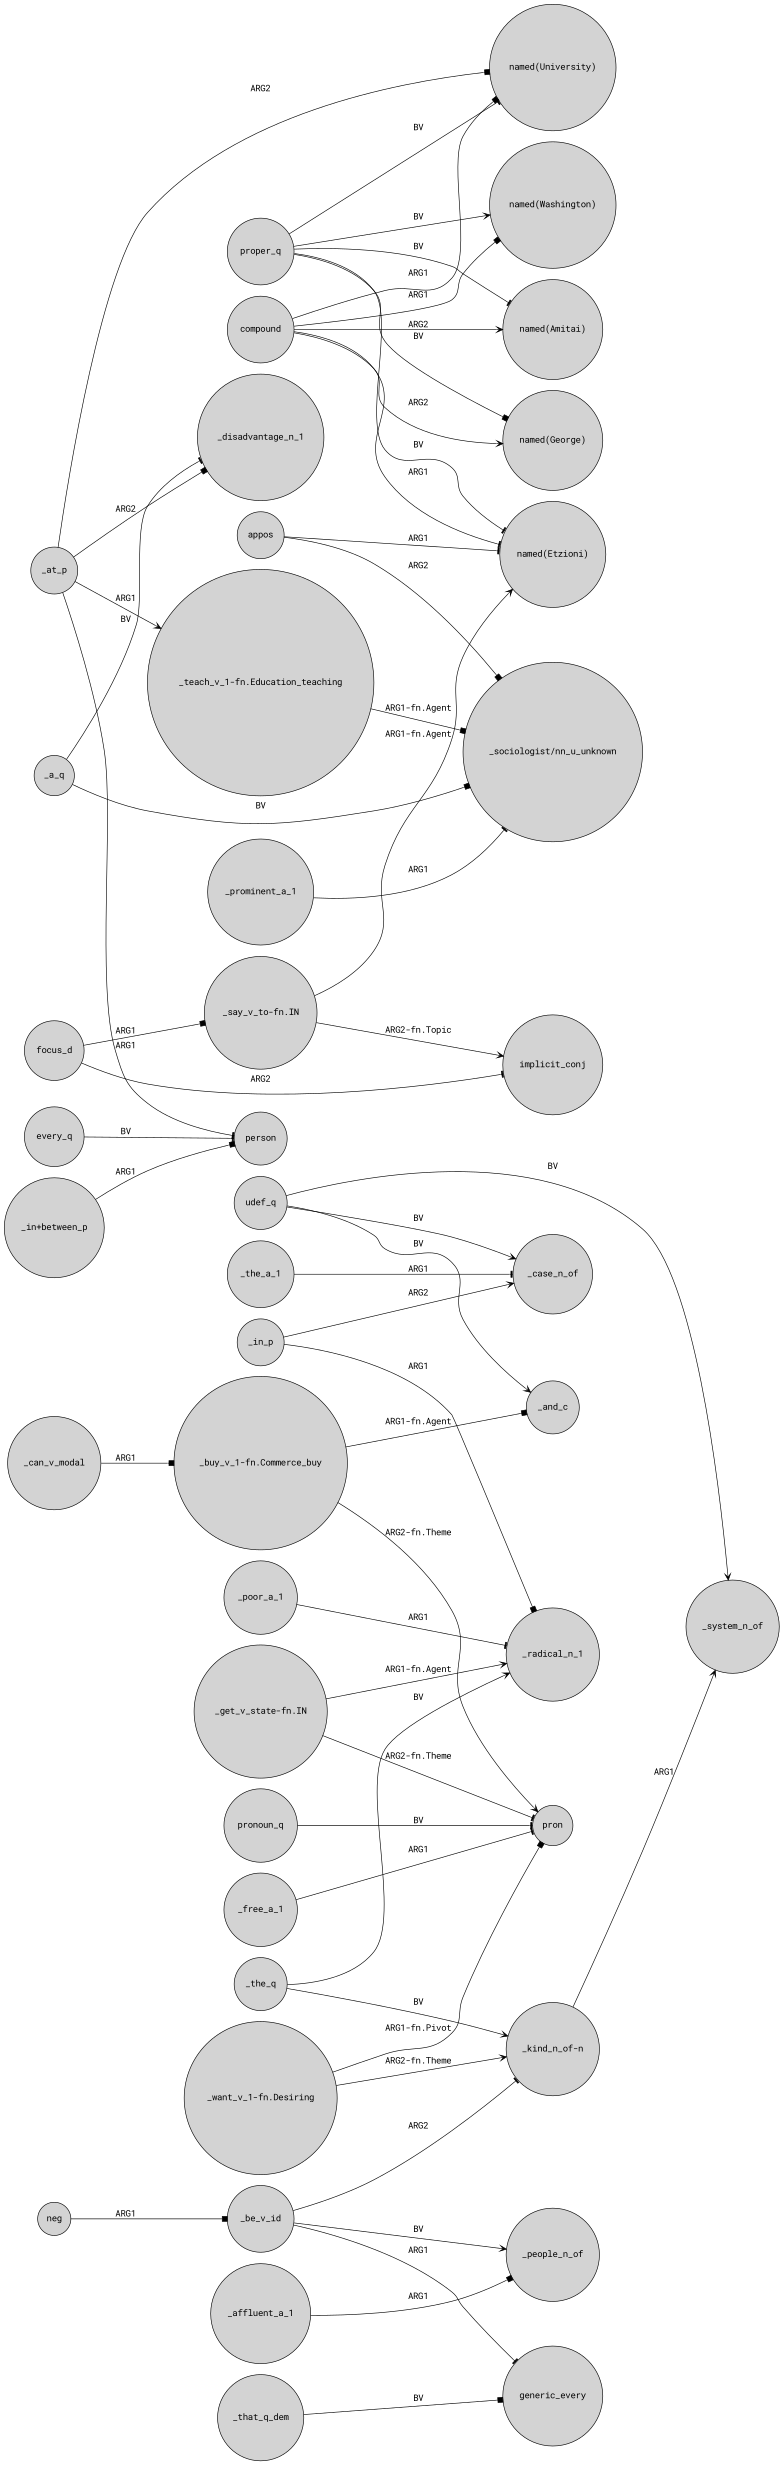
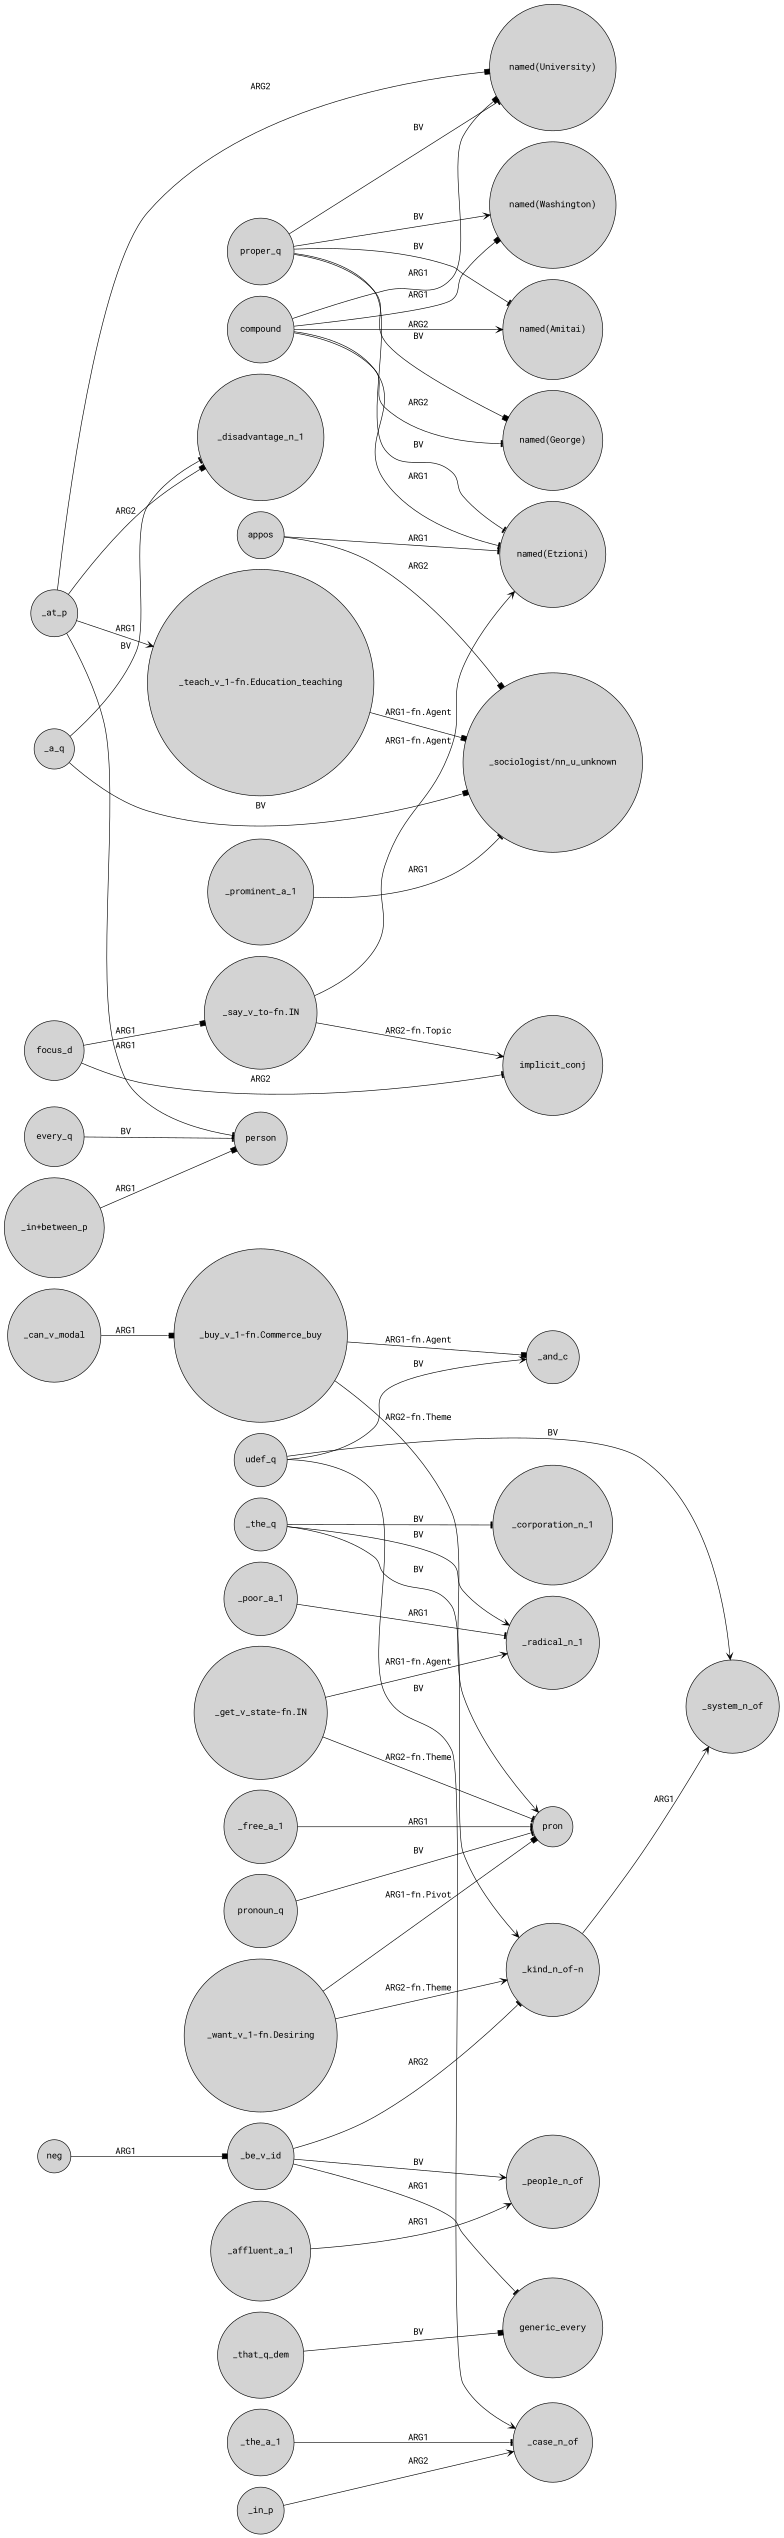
(390, 412) -> (392, 413)
(452, 1416) -> none
none -> (553, 1525)
(411, 2309) -> (410, 2236)
